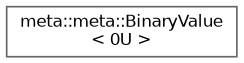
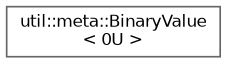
(122, 32) -> (113, 32)
